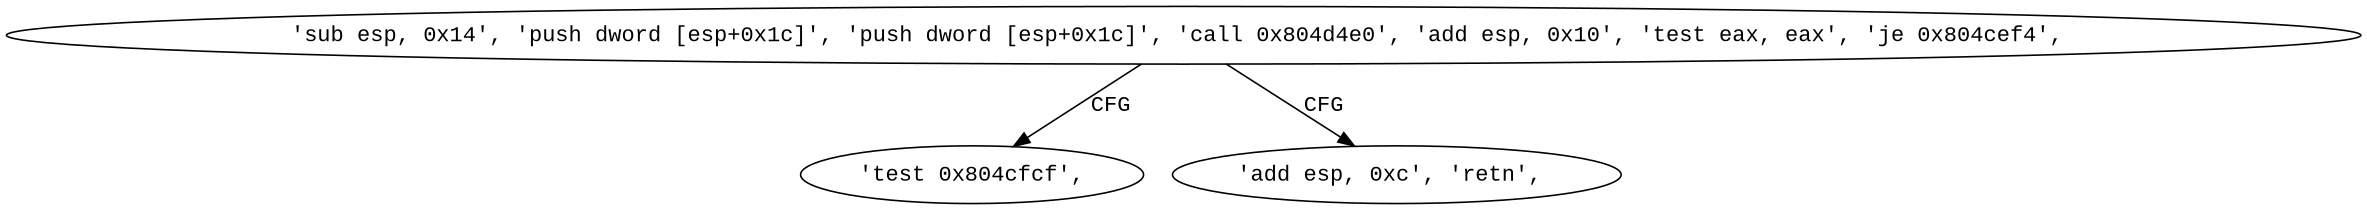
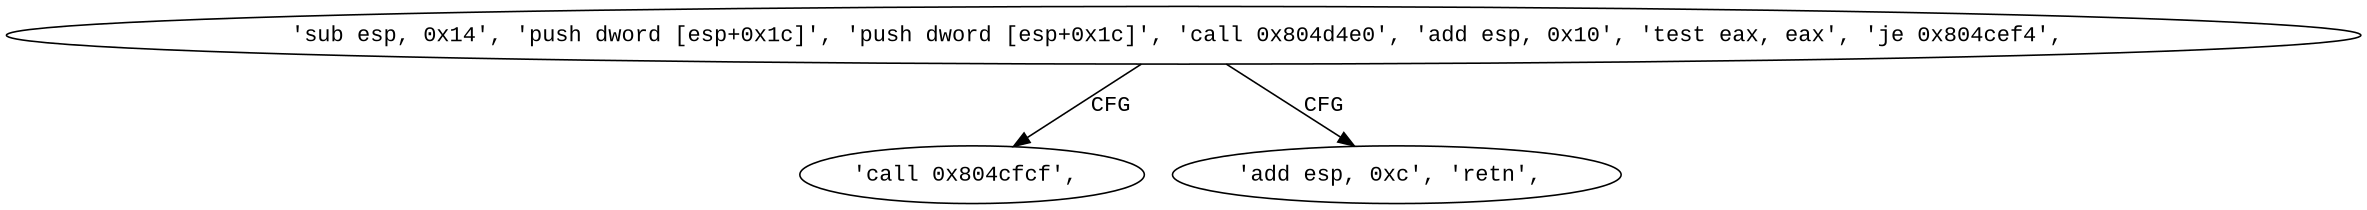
(972, 175) -> (972, 175)
